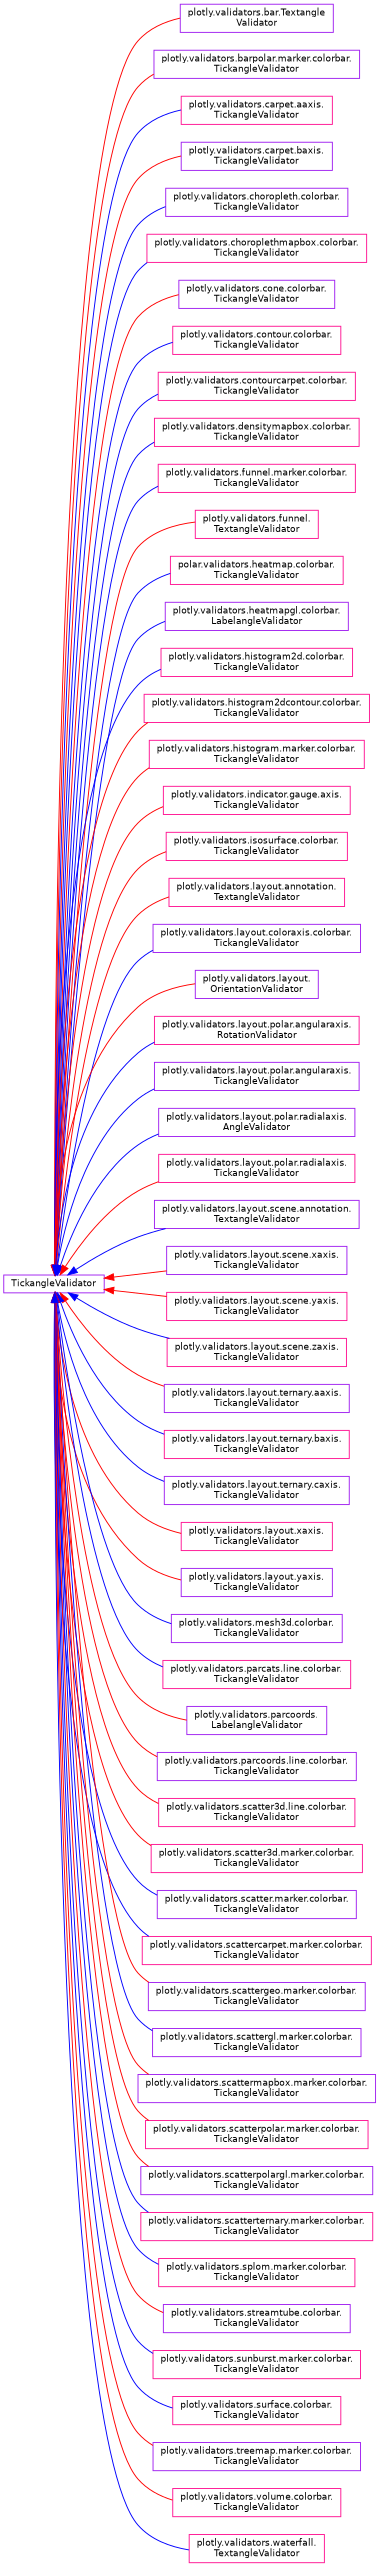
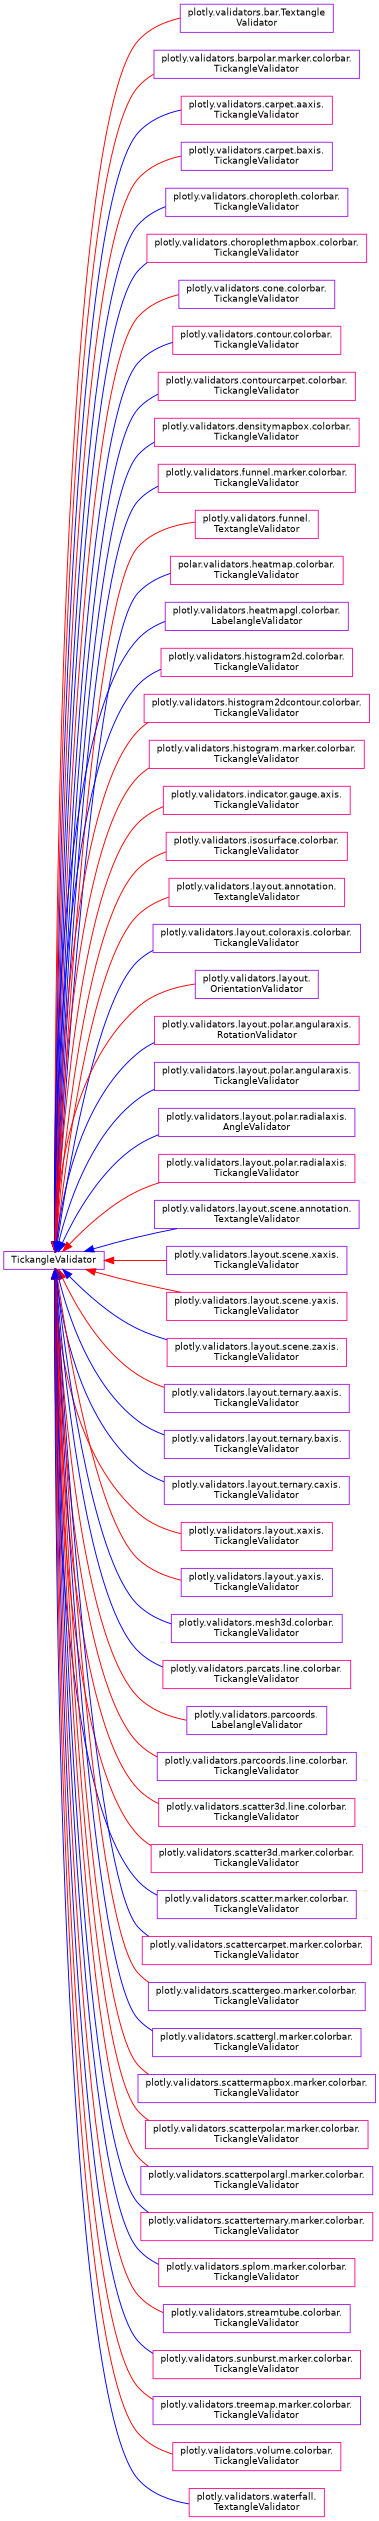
(257, 1444) -> (257, 1444)
(257, 2411) -> none
